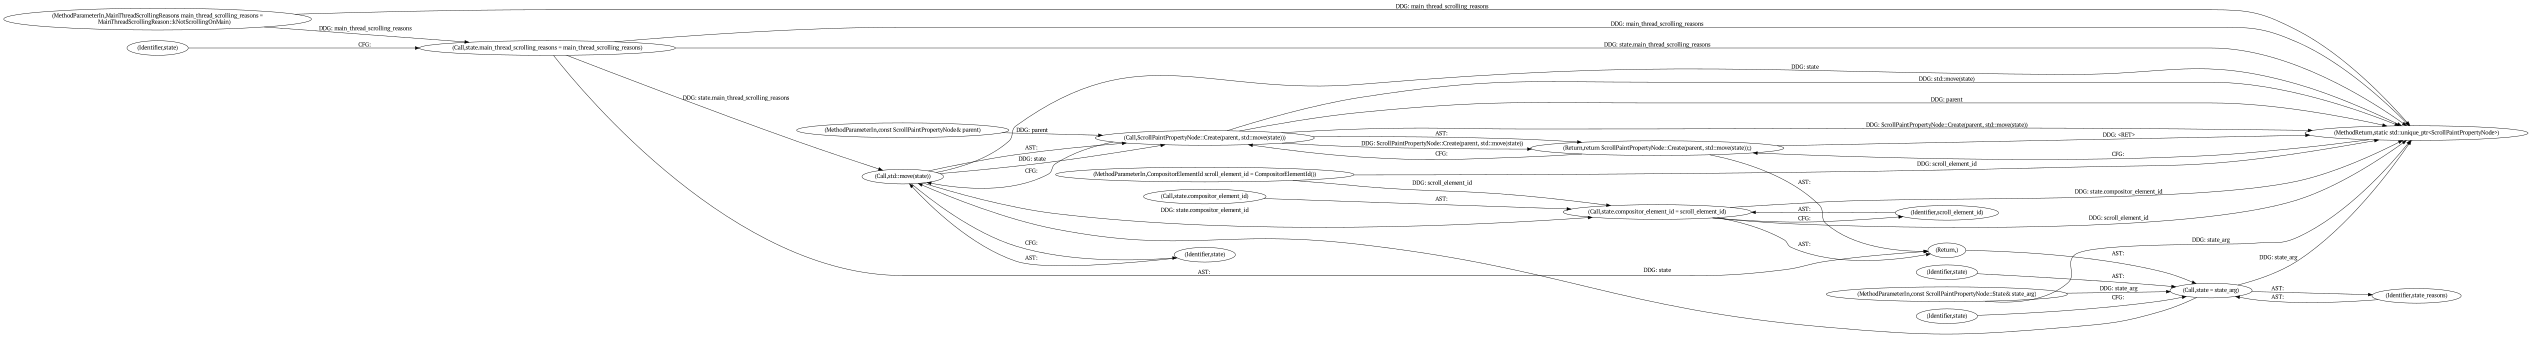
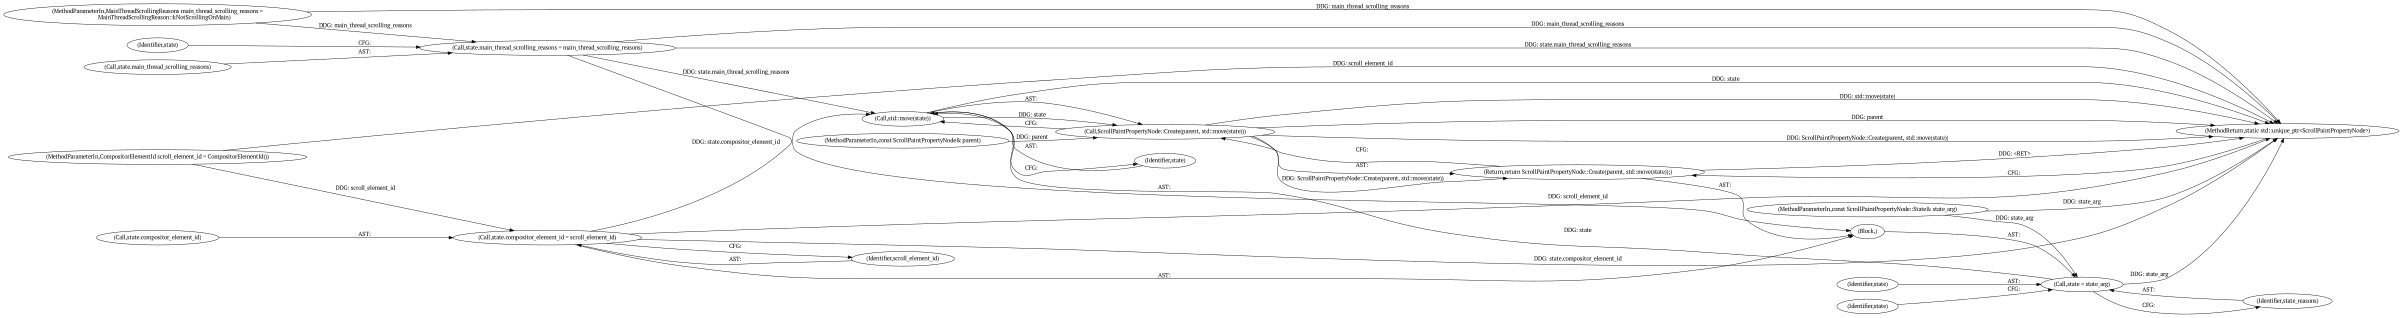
none -> (158, 67)
(1254, 226) -> (737, 182)
(1947, 250) -> (1868, 232)
(2278, 289) -> (2149, 305)
